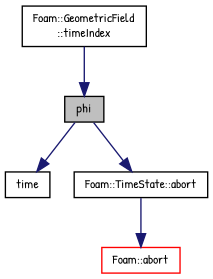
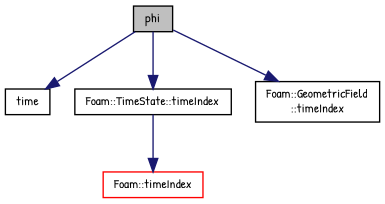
(84, 65) -> (220, 53)
(141, 185) -> (153, 102)
(141, 260) -> (153, 185)
